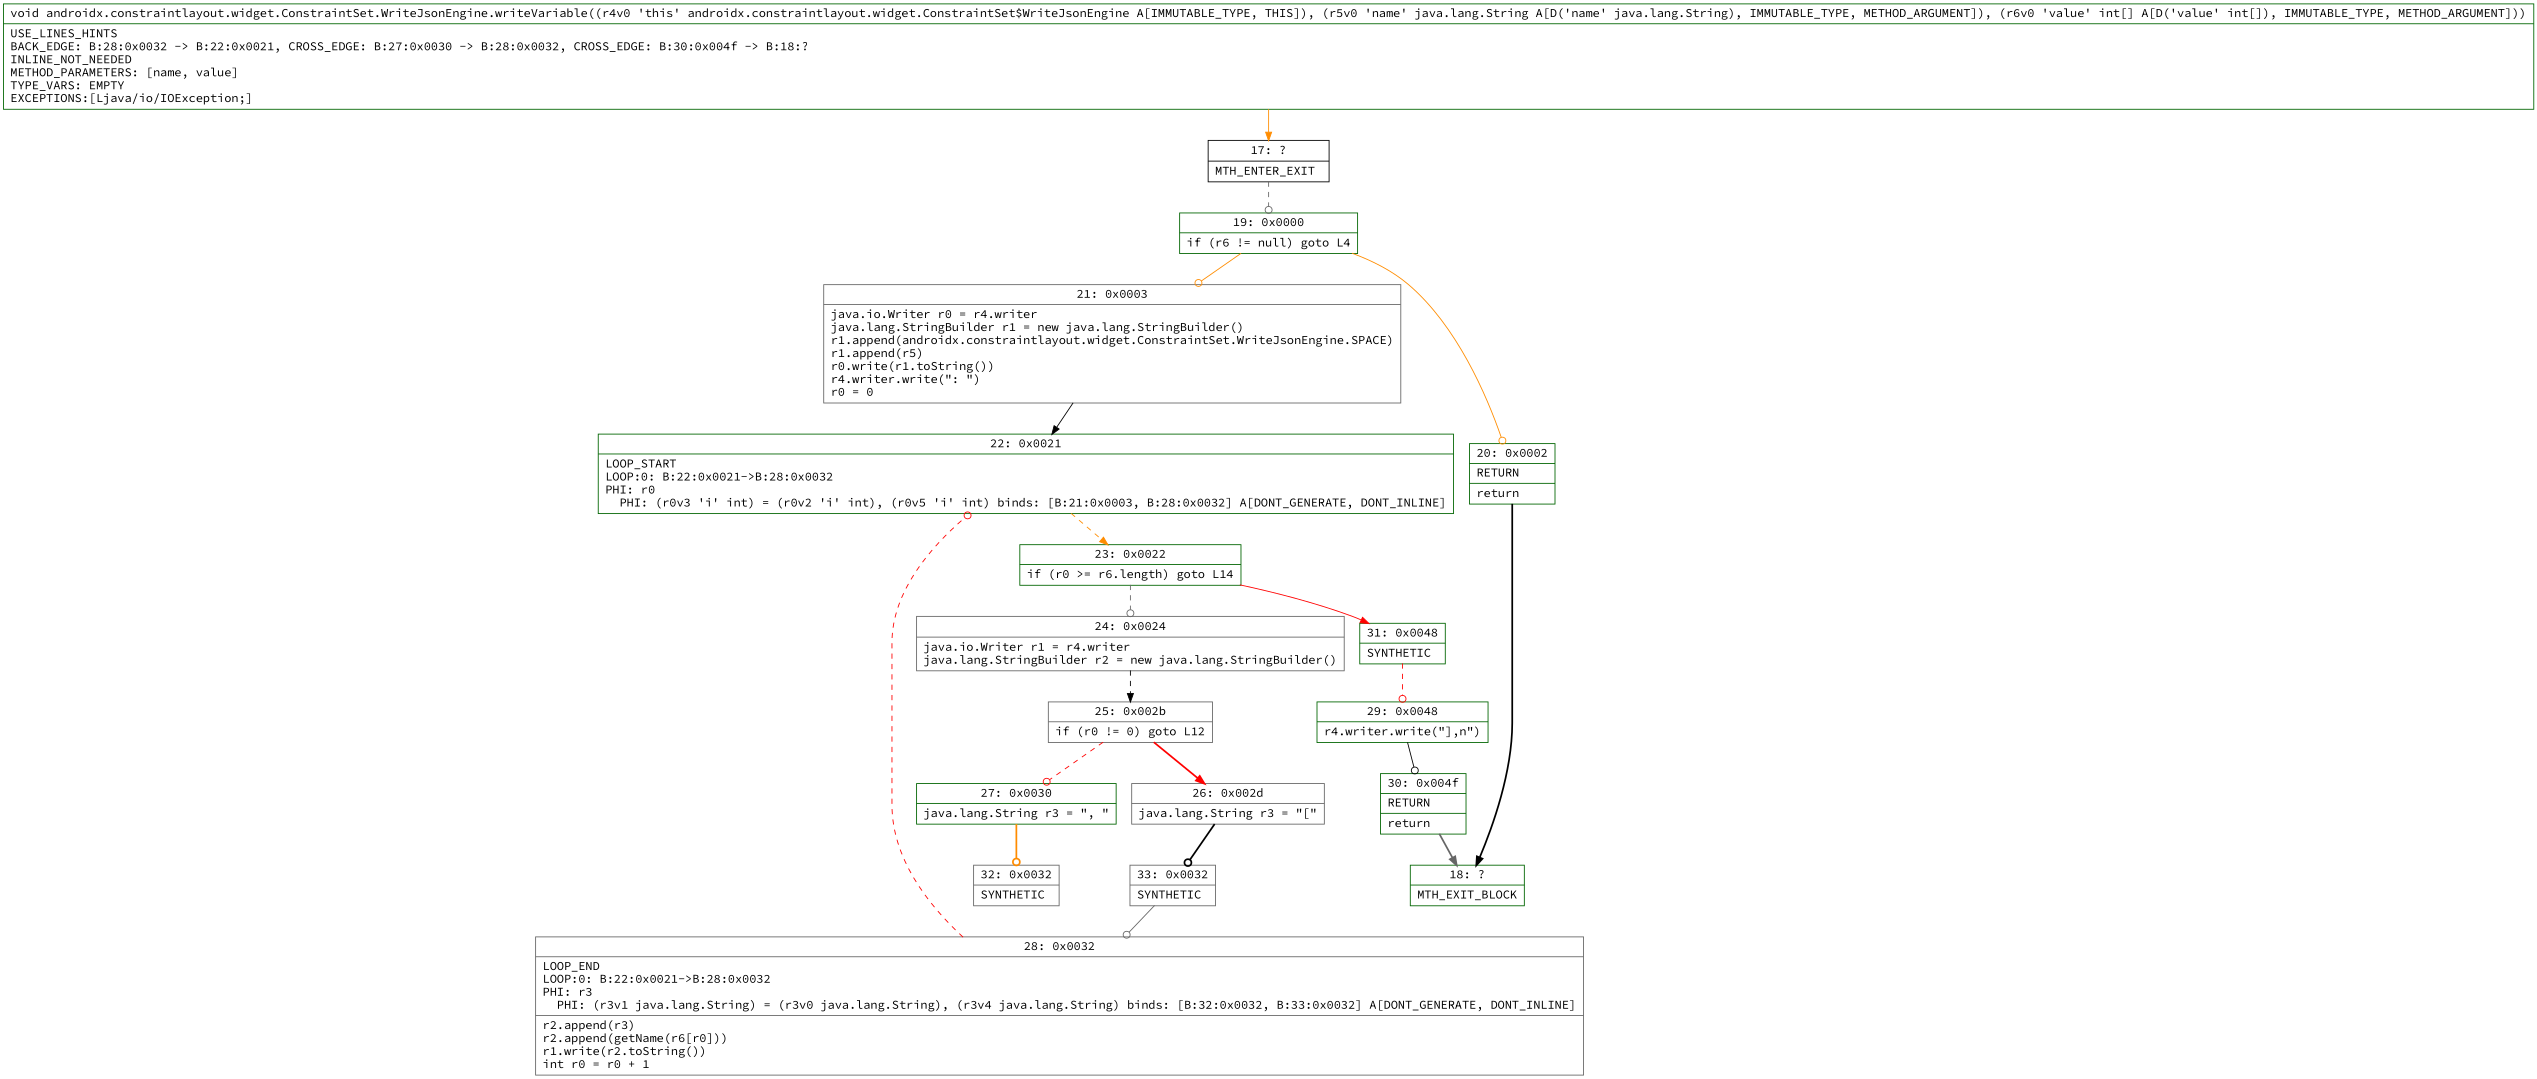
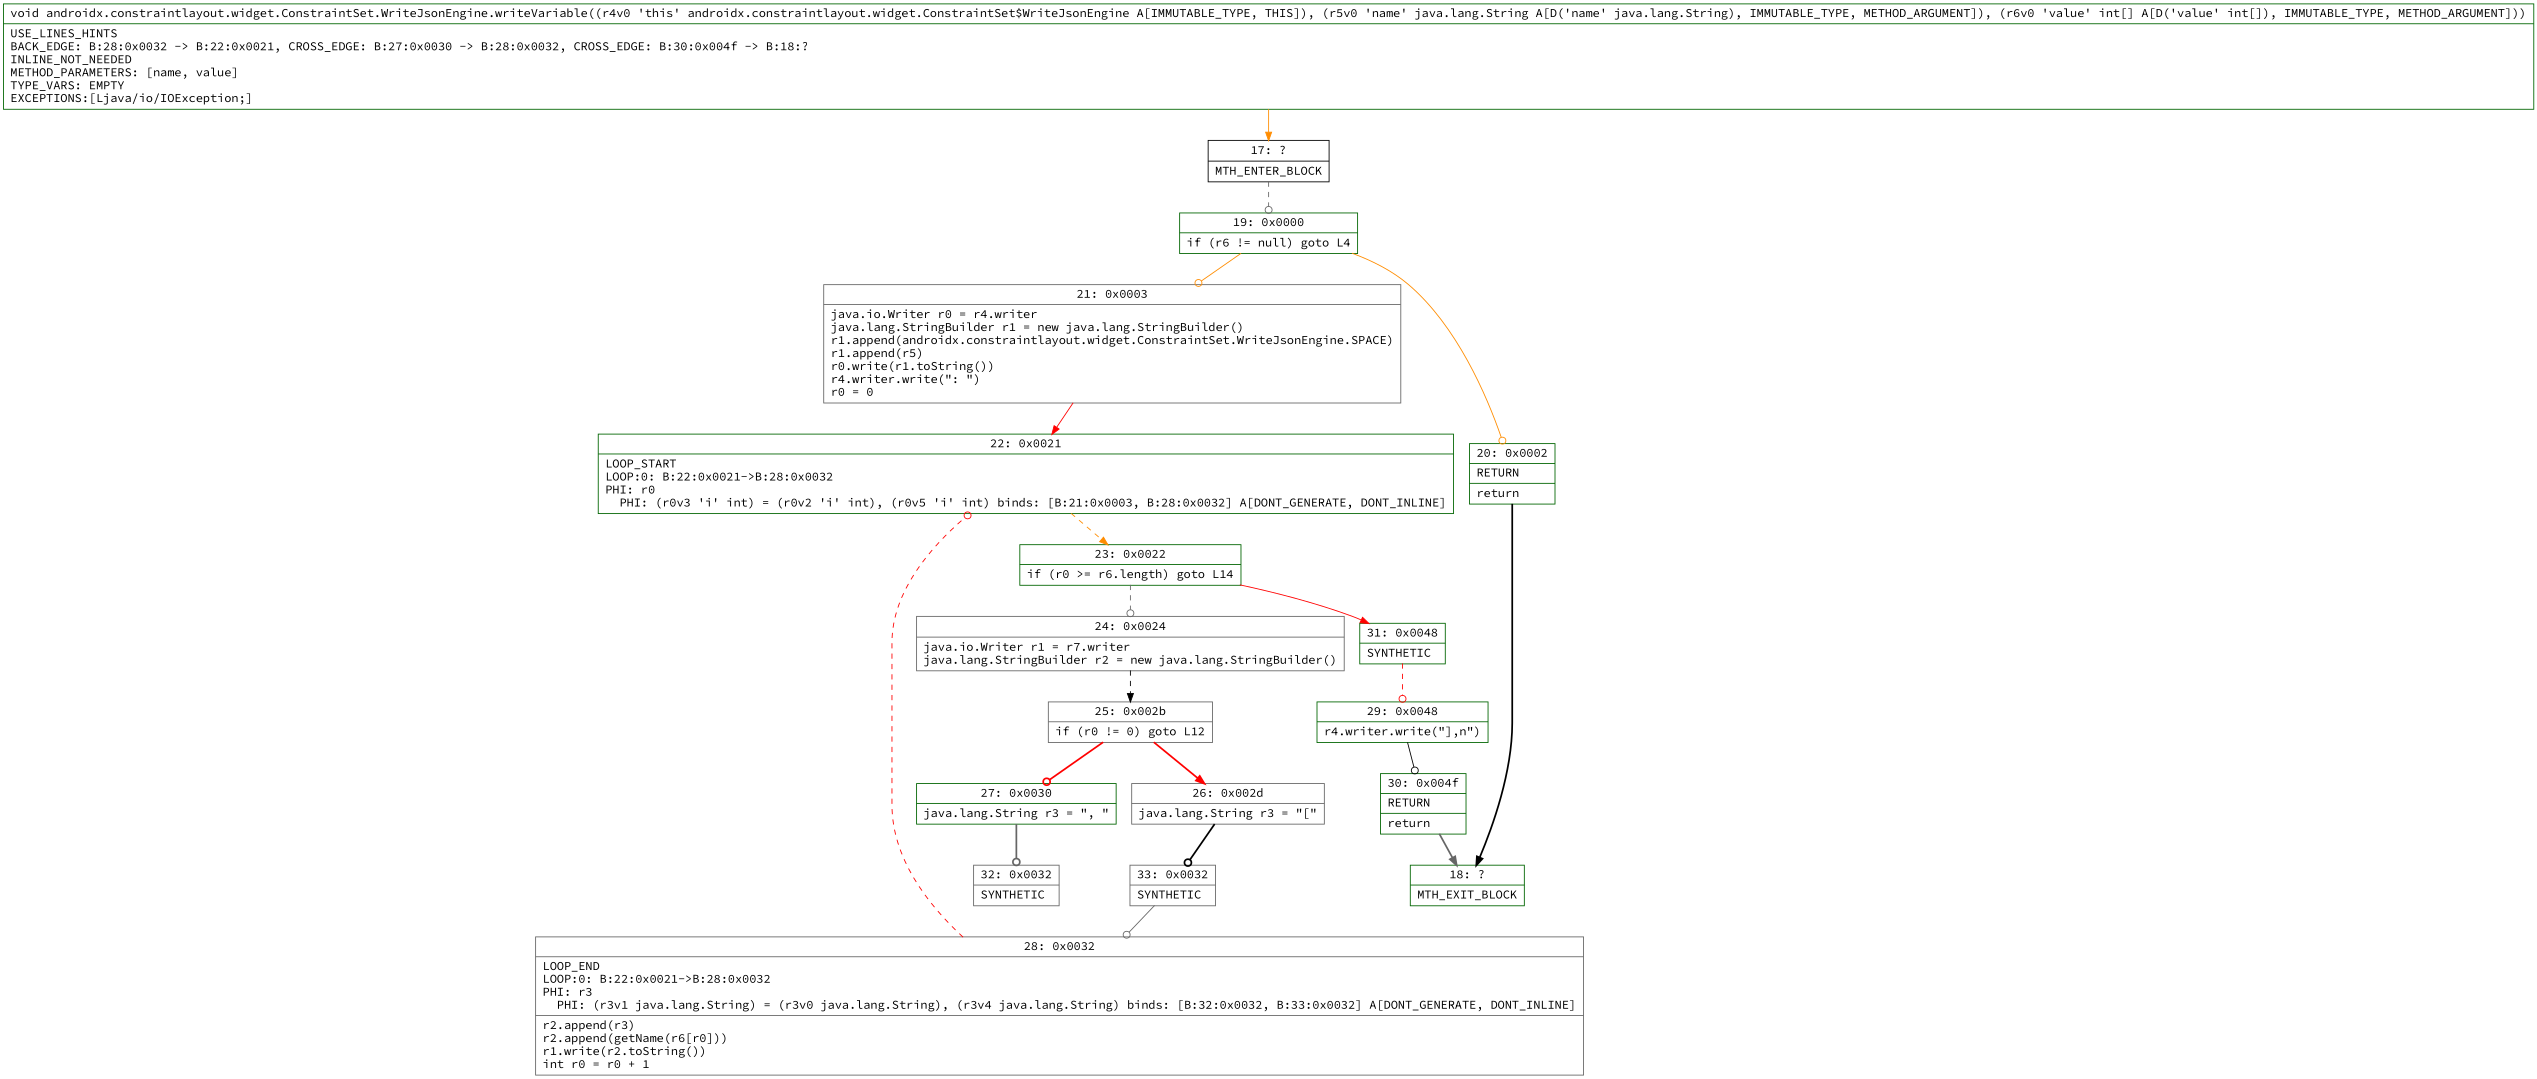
(1265, 171) -> (1269, 171)
(1065, 415) -> (1065, 415)
(1027, 647) -> (1027, 647)
(1076, 761) -> (1076, 761)
(1016, 841) -> (1016, 841)
